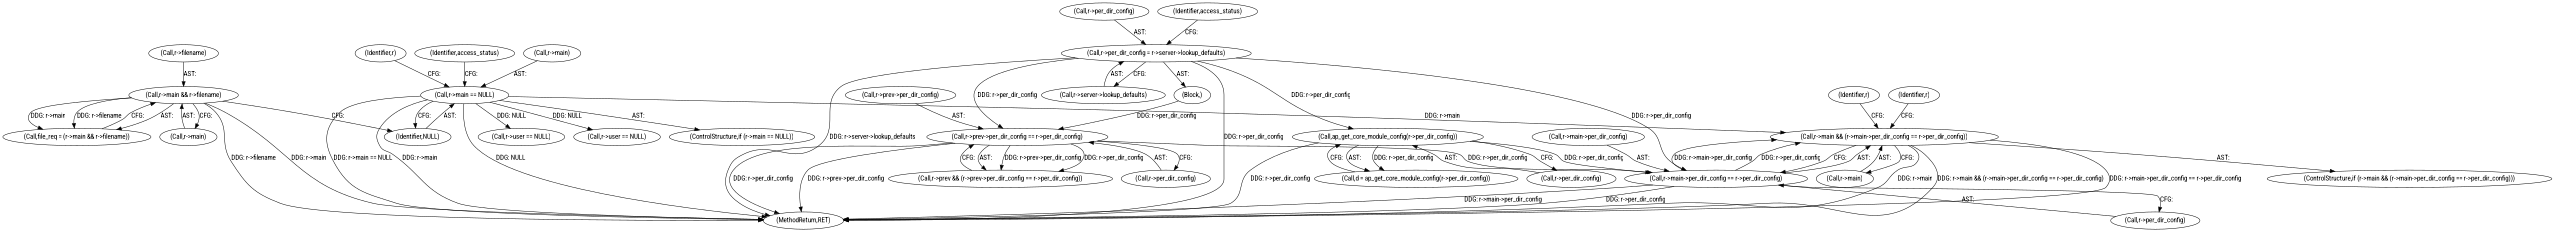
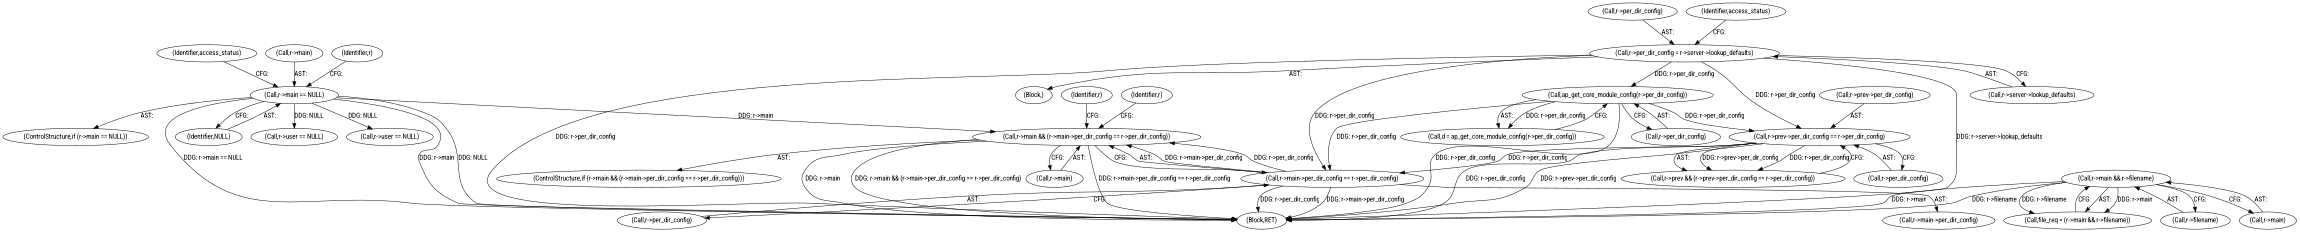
(305, 114) -> (2185, 193)
(1121, 116) -> (1697, 123)
(1634, 160) -> (1671, 189)
(803, 221) -> (1262, 221)
